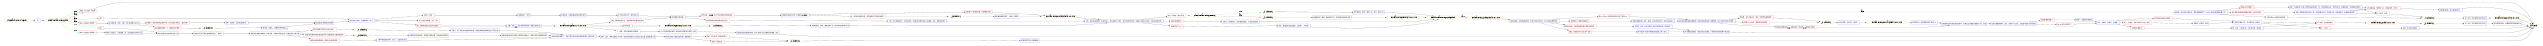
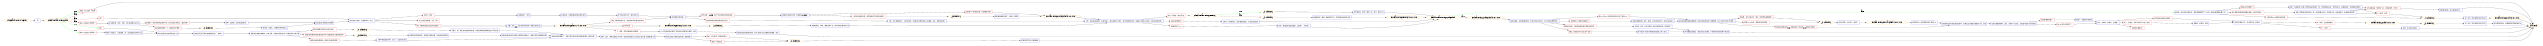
(2248, 28) -> none
